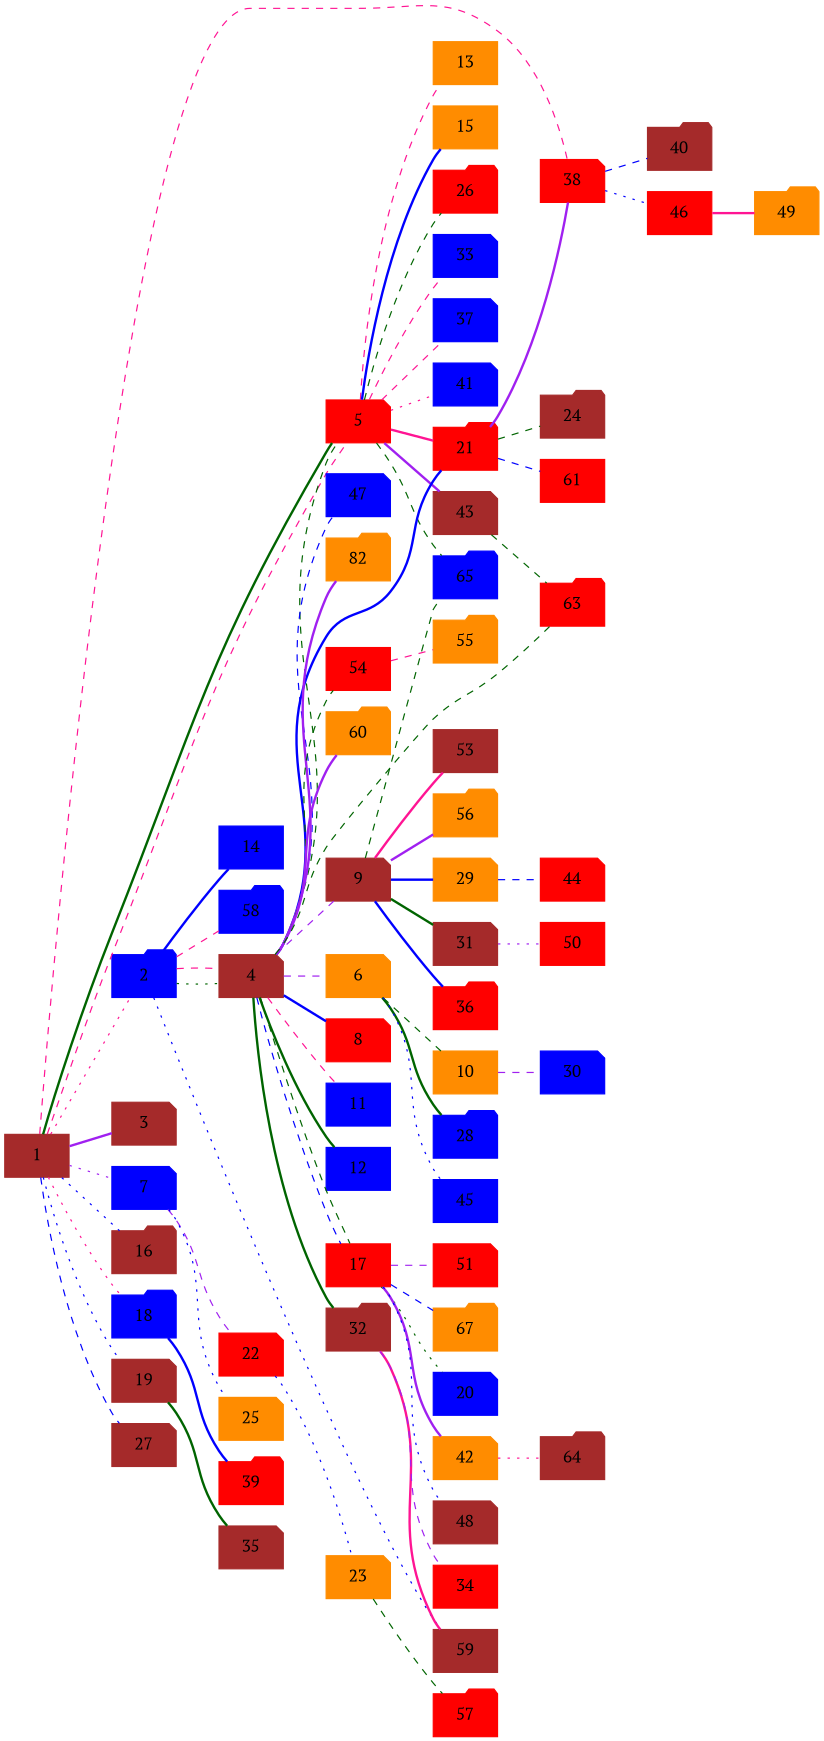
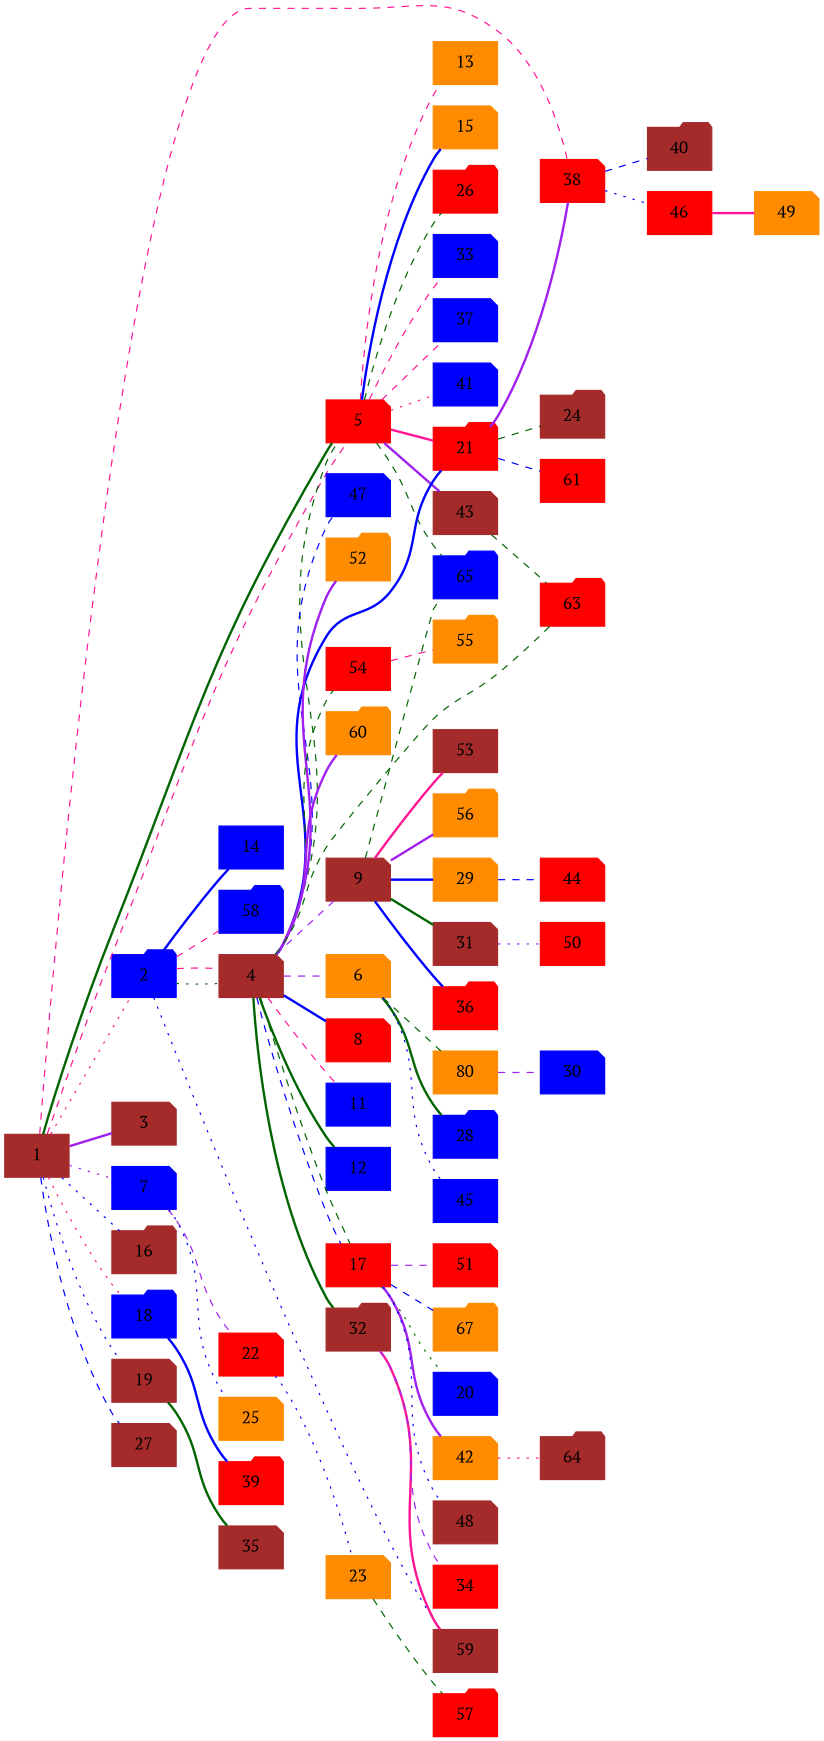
(465, 127) -> (465, 127)
(787, 213) -> (787, 213)
(358, 559) -> (358, 559)
(465, 1072) -> (465, 1072)
